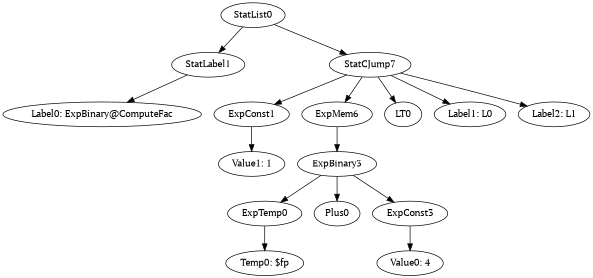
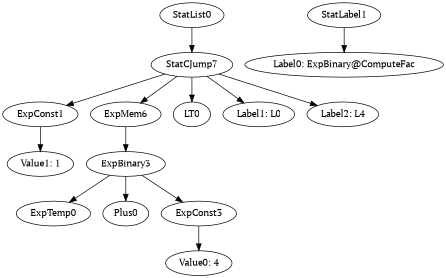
(233, 37) -> none
(554, 114) -> (343, 114)
(265, 263) -> none
